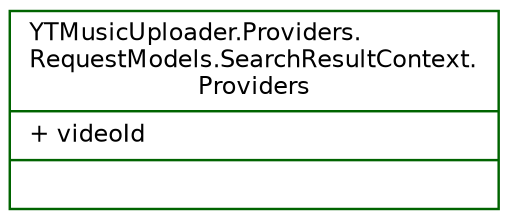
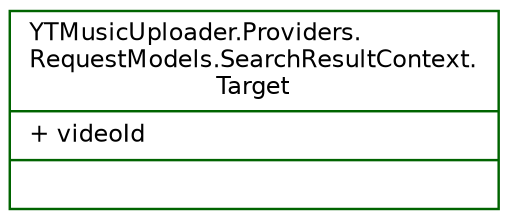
(254, 87) -> (254, 87)
